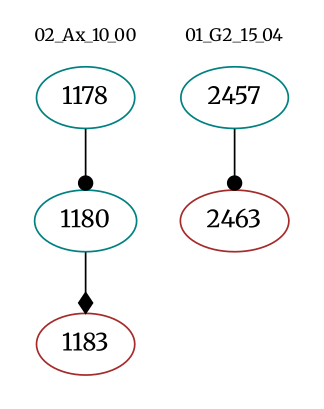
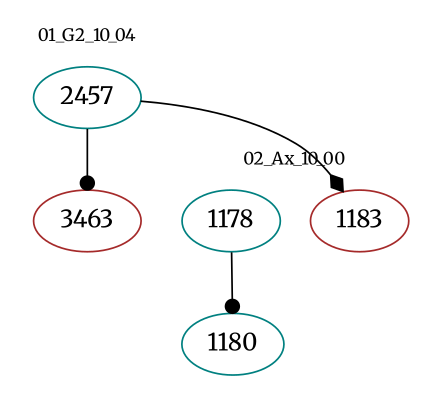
(235, 37) -> (87, 37)
(235, 221) -> (87, 221)
(86, 272) -> (243, 121)
